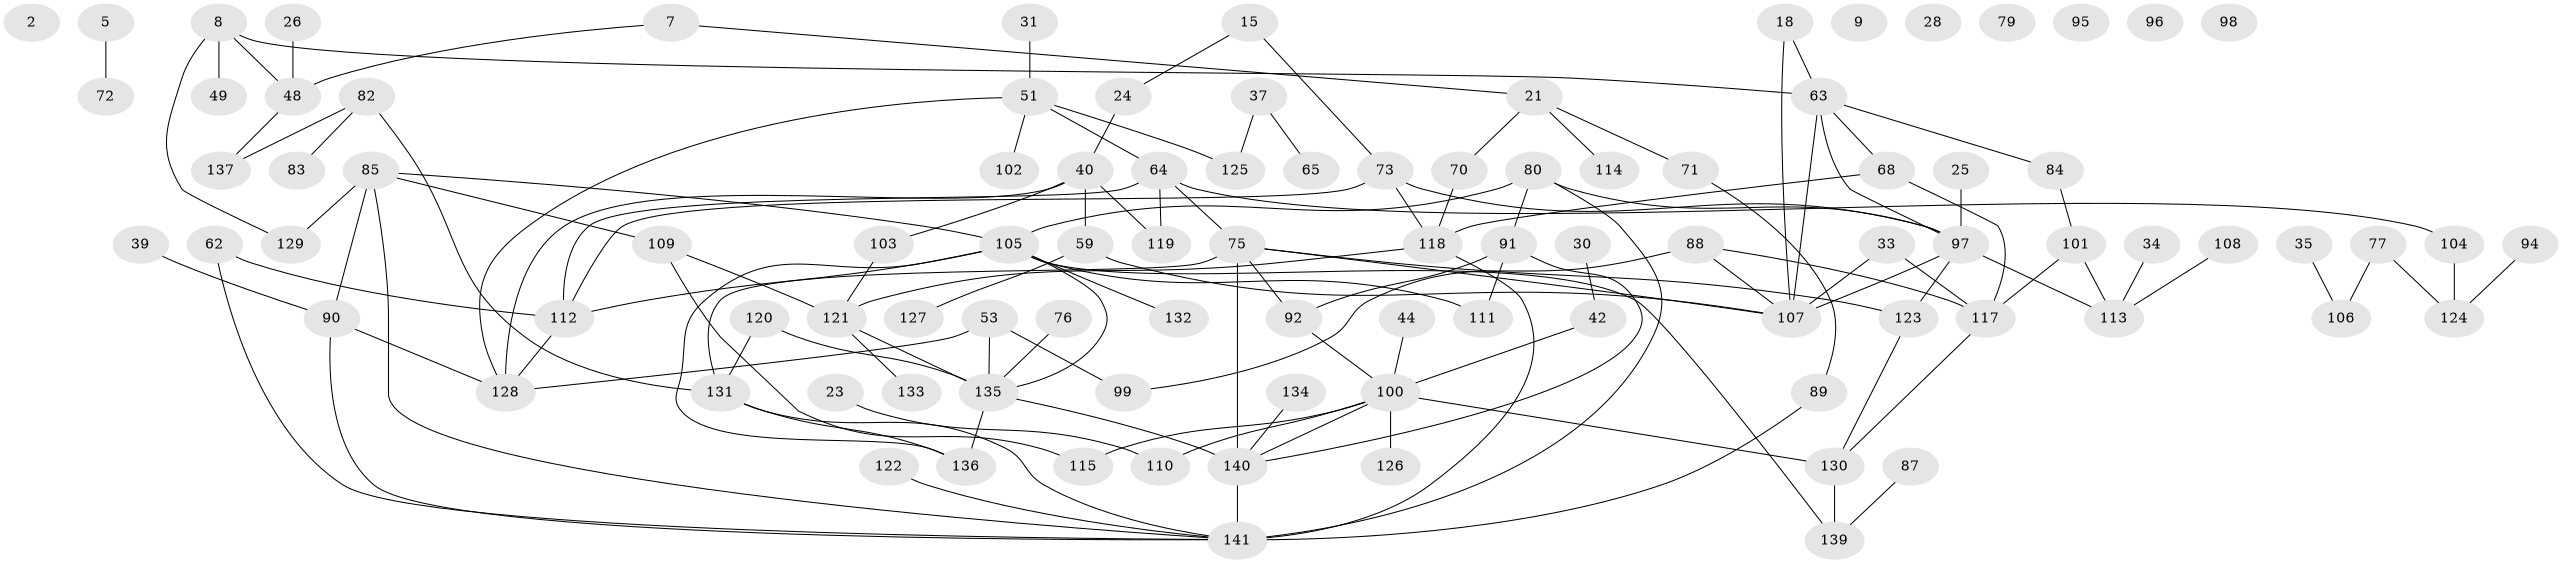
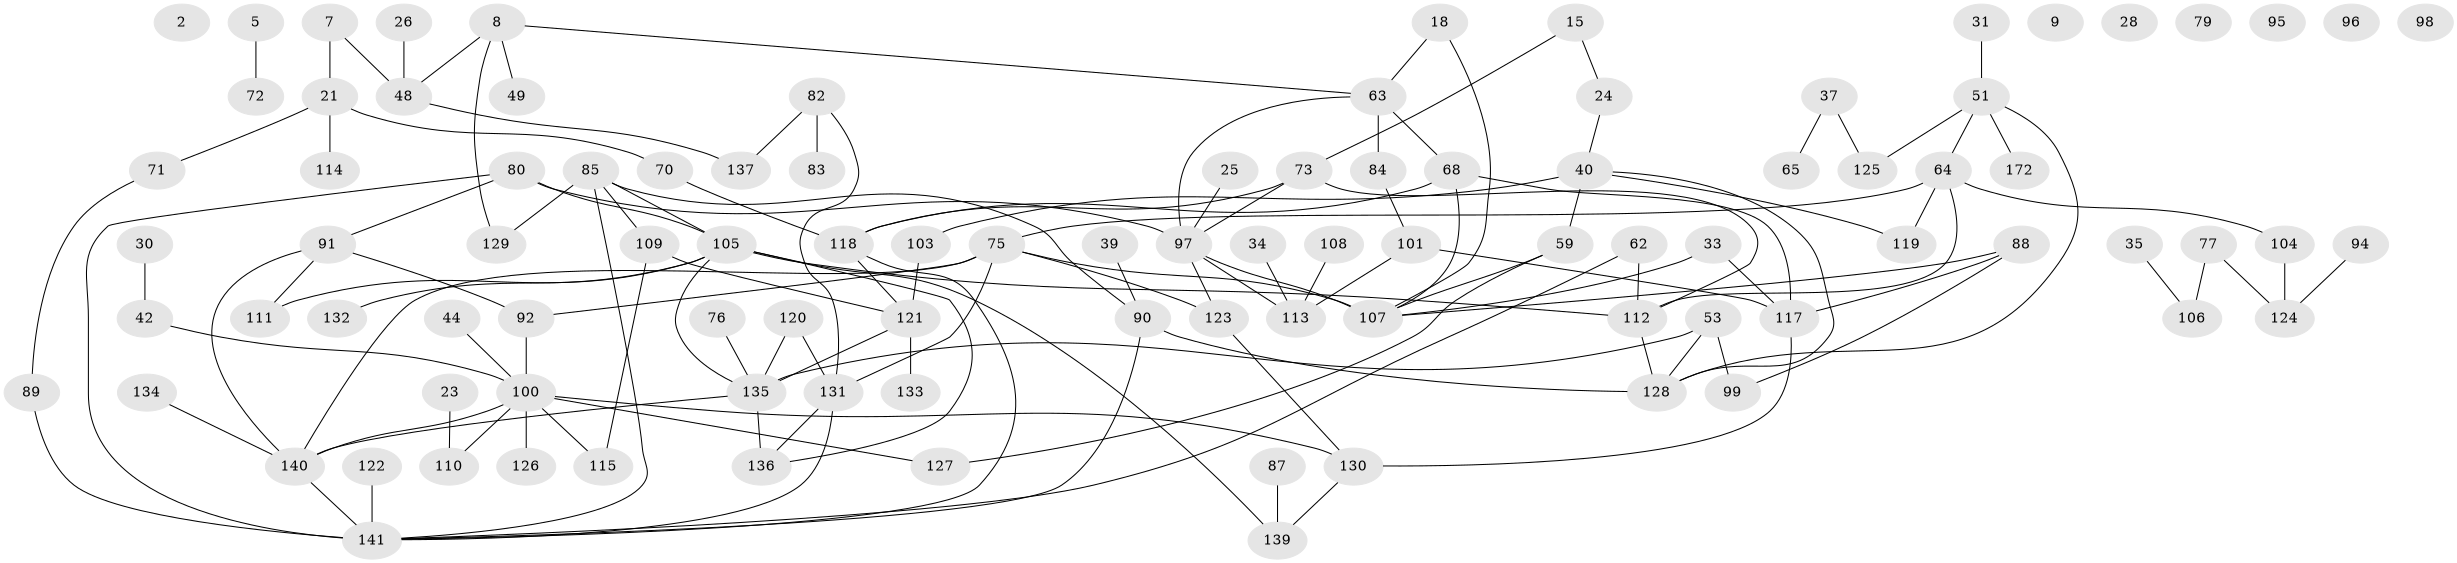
(1009, 171) -> (2020, 171)
(1806, 198) -> (1451, 261)
none -> (733, 430)
